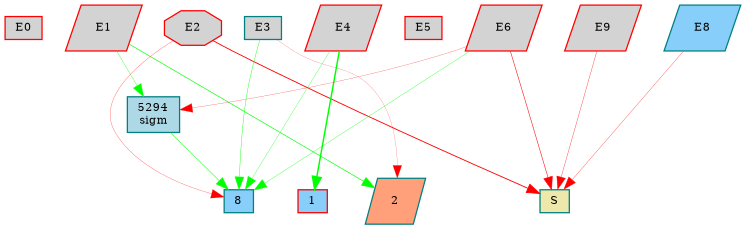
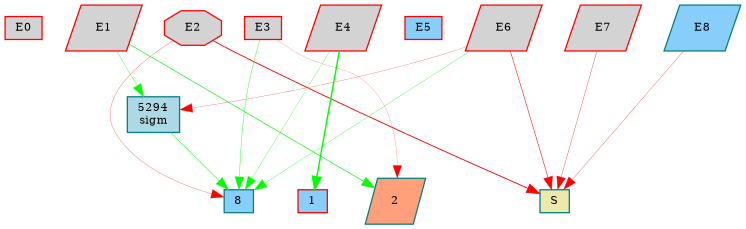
(263, 28) -> (263, 28)
(423, 28) -> (423, 28)
(603, 28) -> (603, 28)
